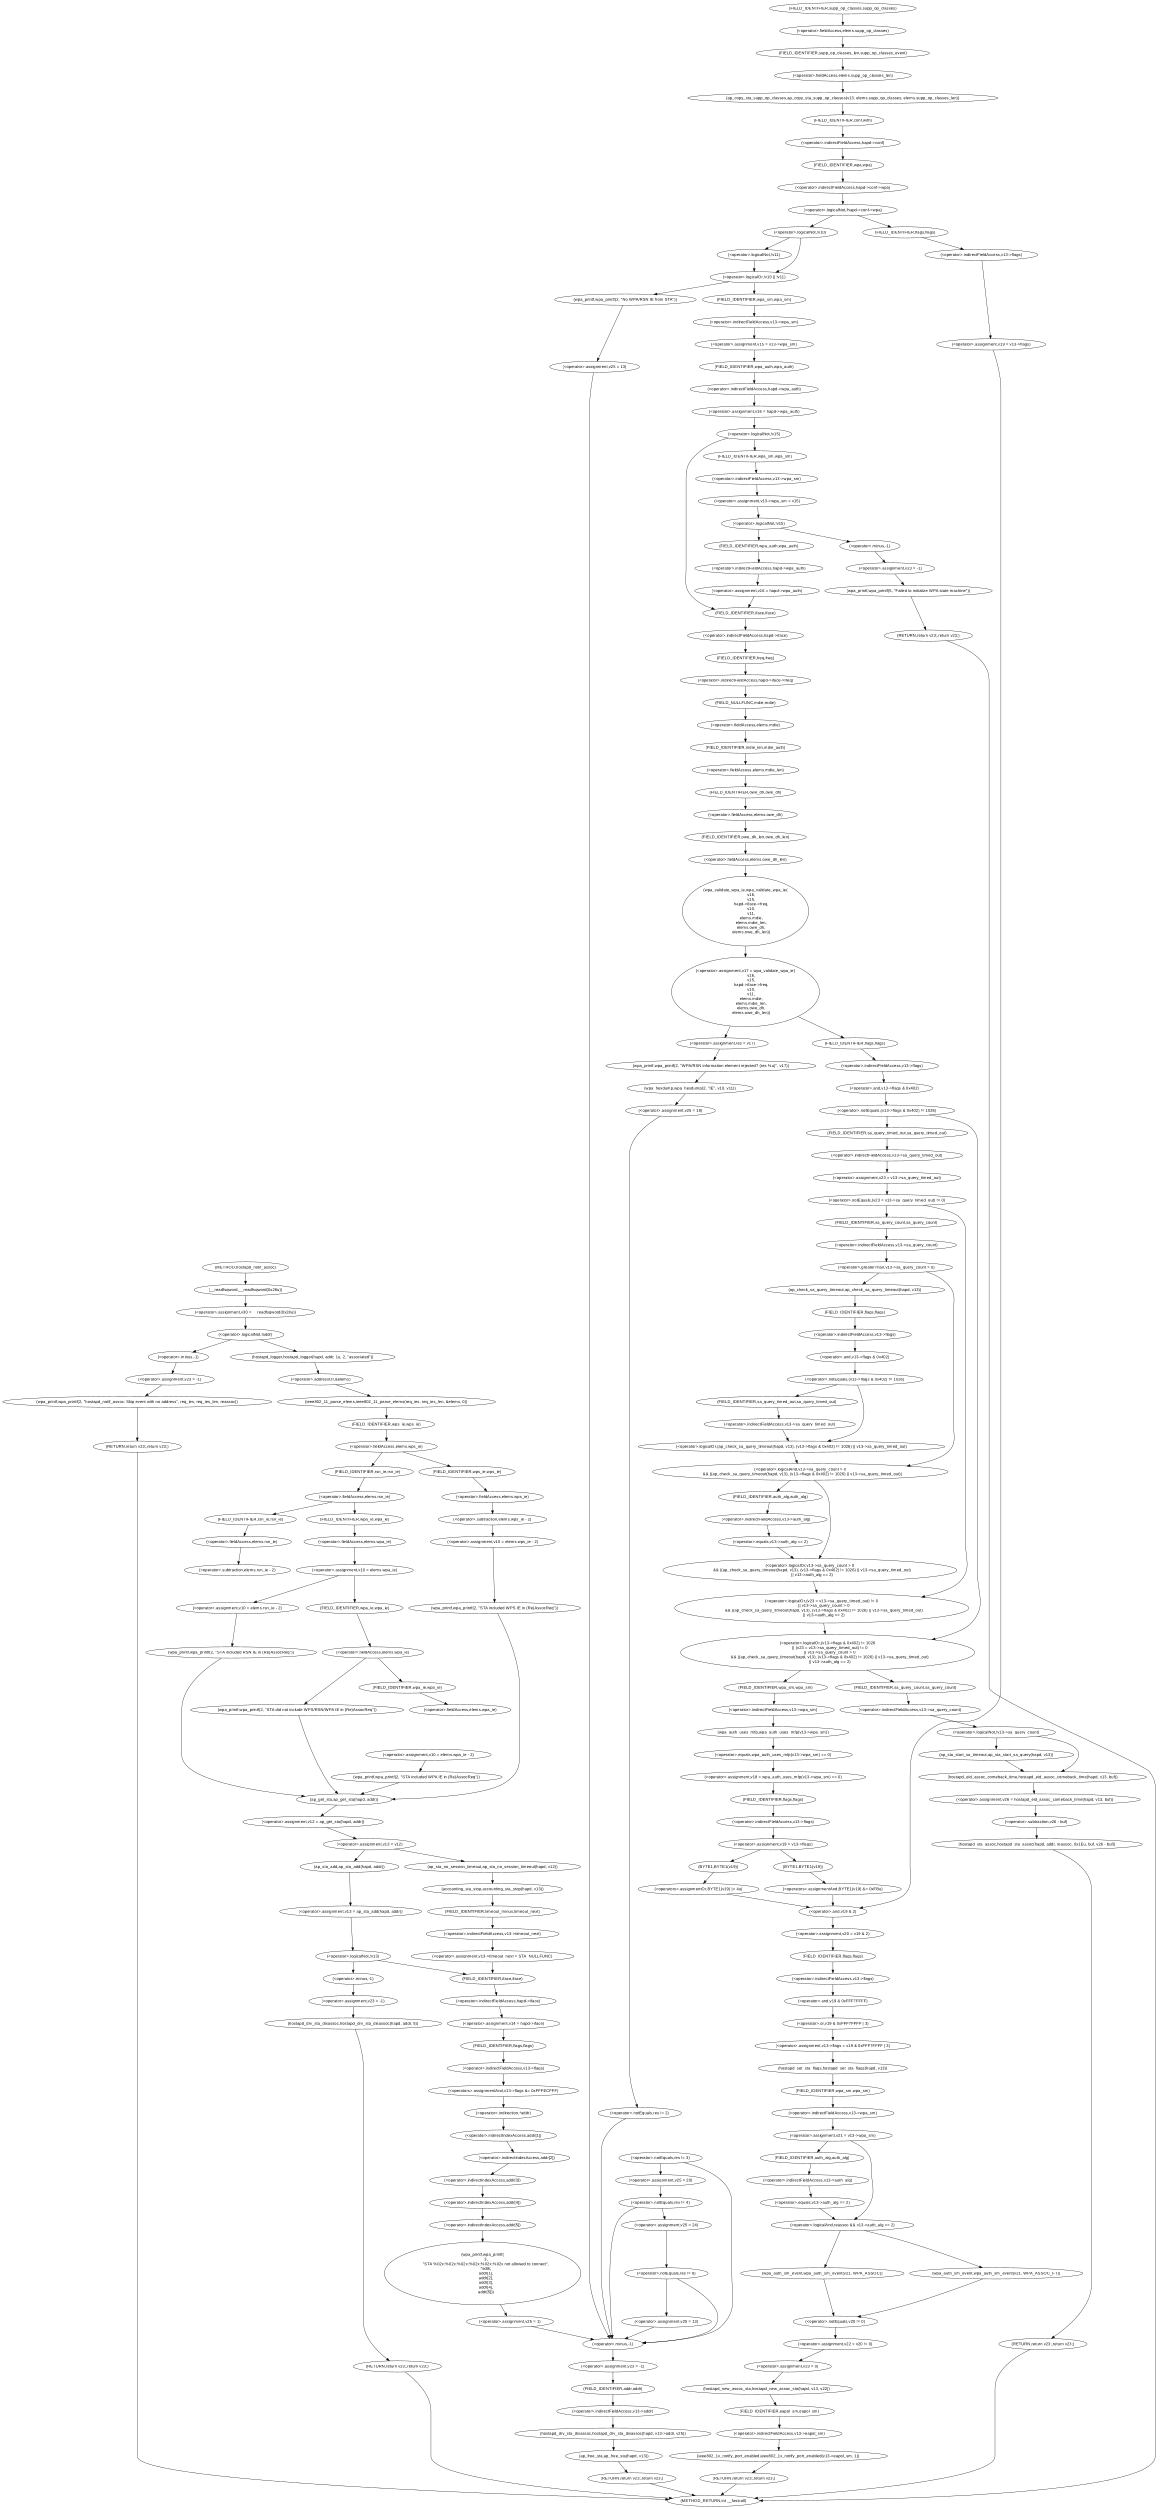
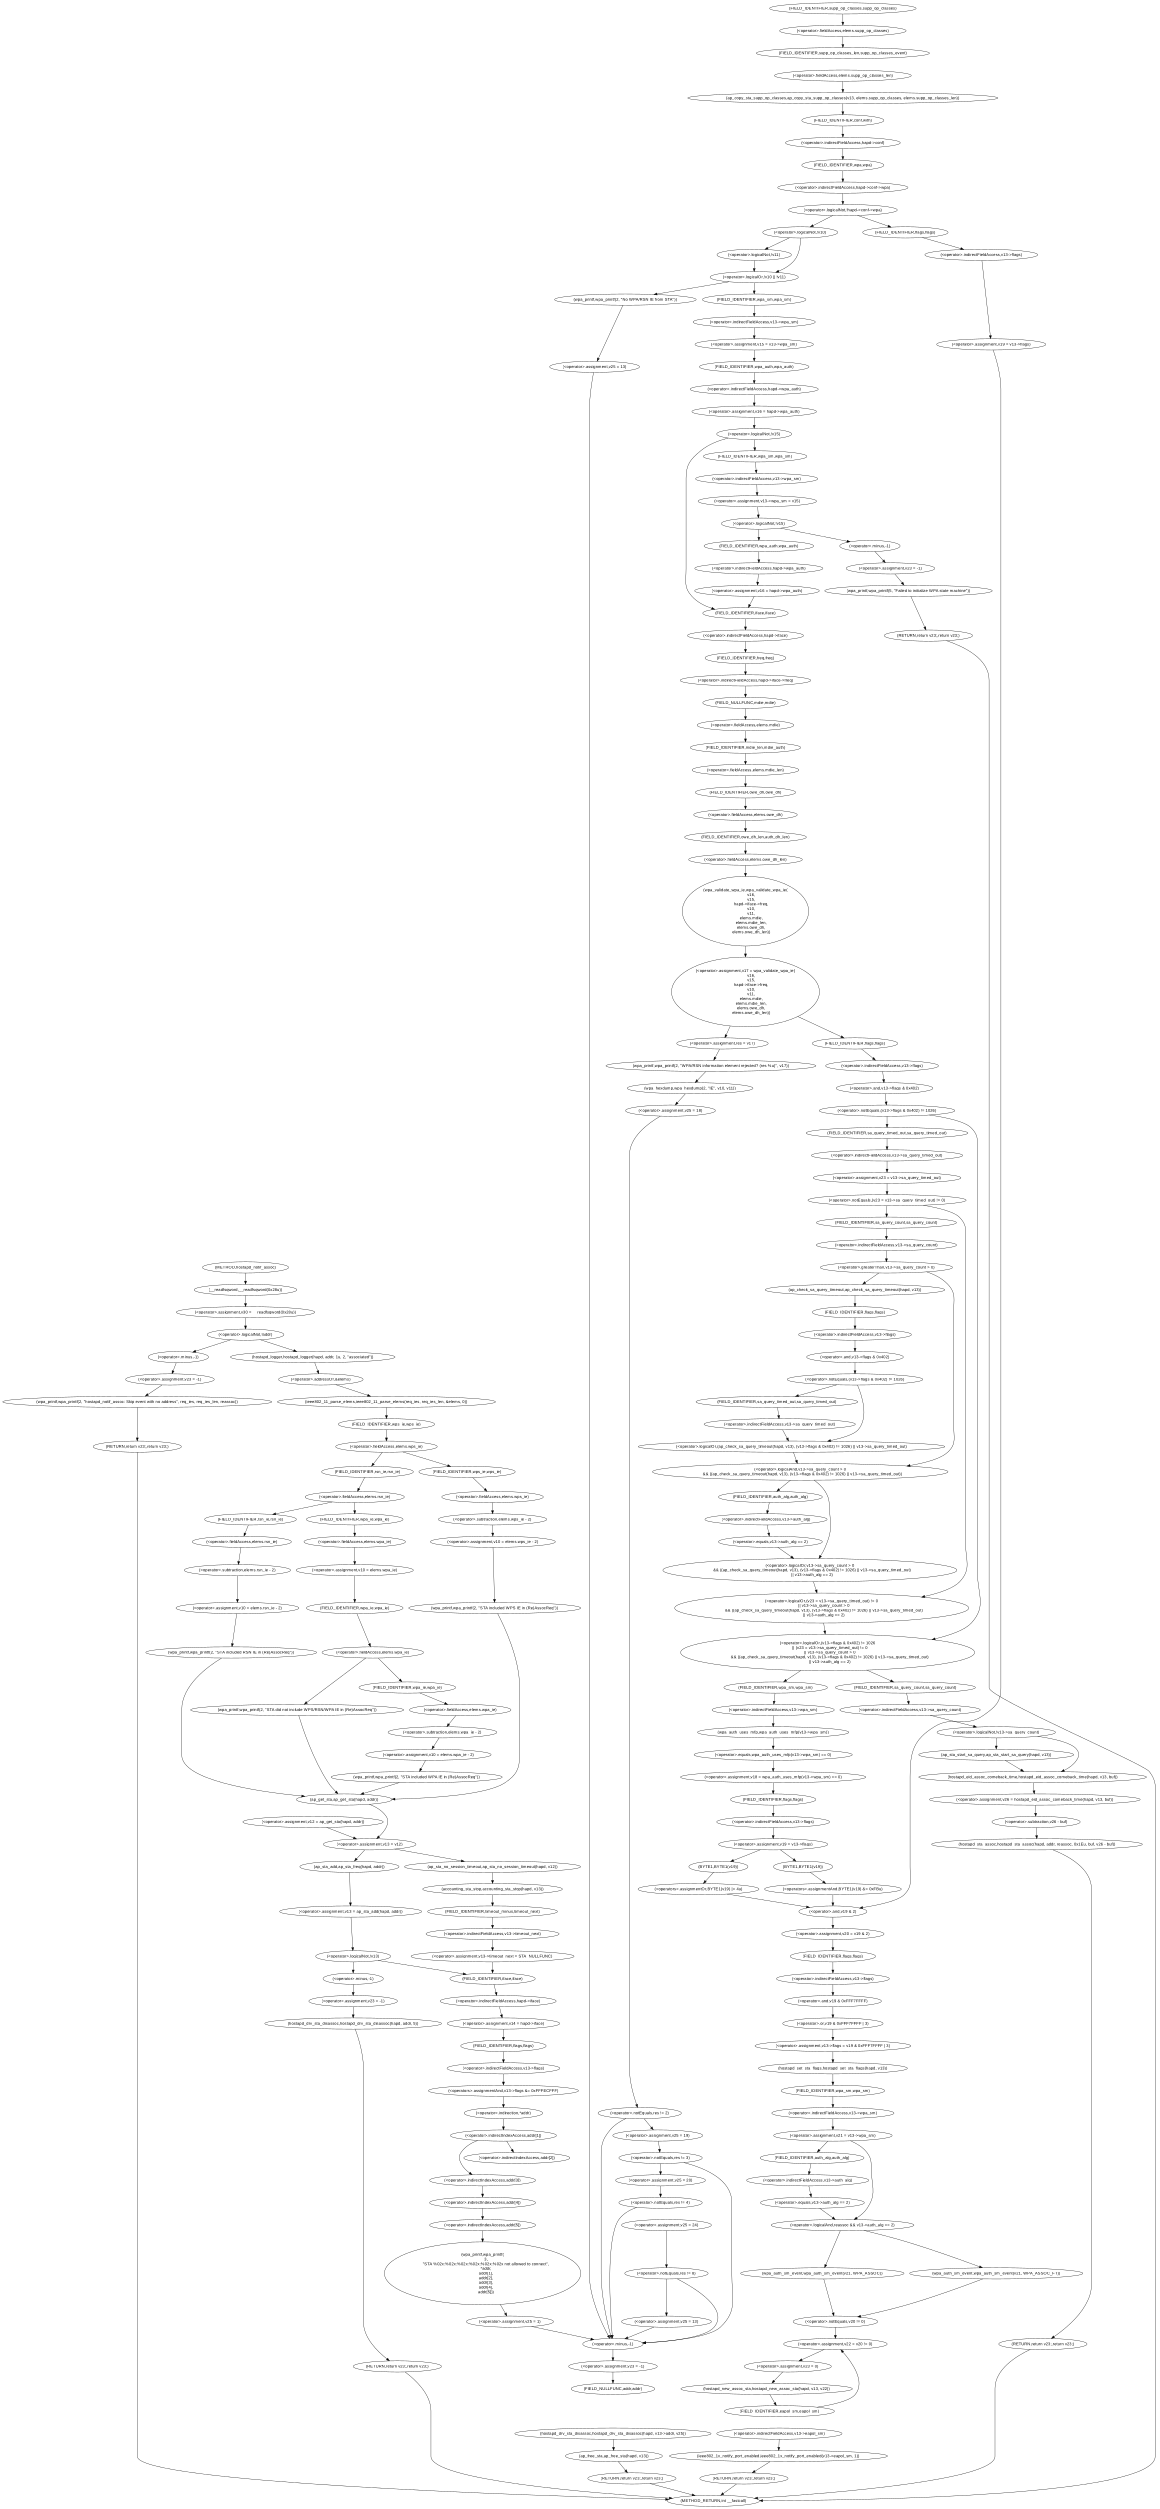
(843, 63) -> none
(745, 837) -> (745, 837)
(298, 1589) -> (237, 1588)
none -> (442, 1732)
(996, 1755) -> (996, 1755)
(330, 1810) -> (387, 1817)
(349, 1867) -> (349, 1867)
none -> (658, 2136)
(501, 2168) -> (460, 2154)
(663, 2212) -> none
(613, 2389) -> (613, 2389)
(613, 2411) -> none
(779, 2421) -> (857, 2391)
